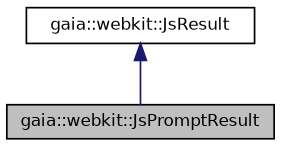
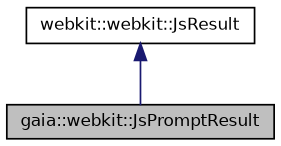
(140, 26) -> (140, 26)
